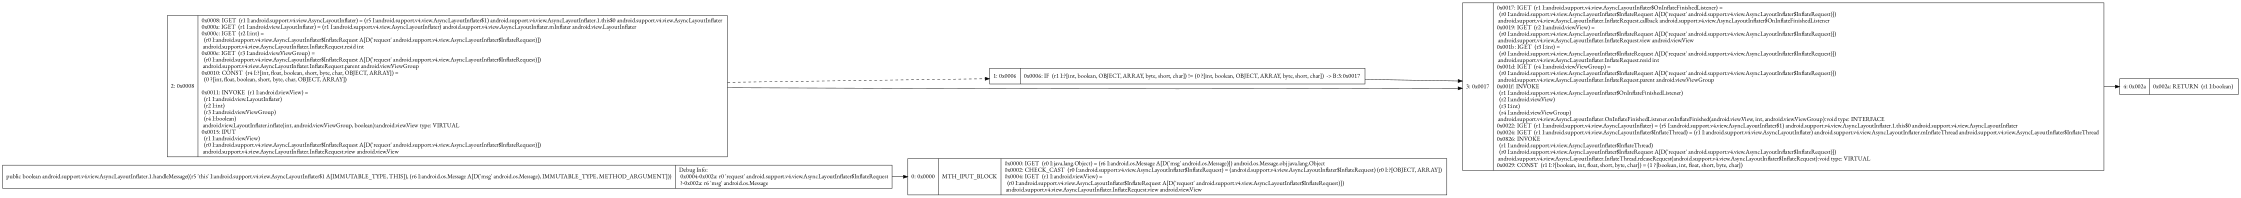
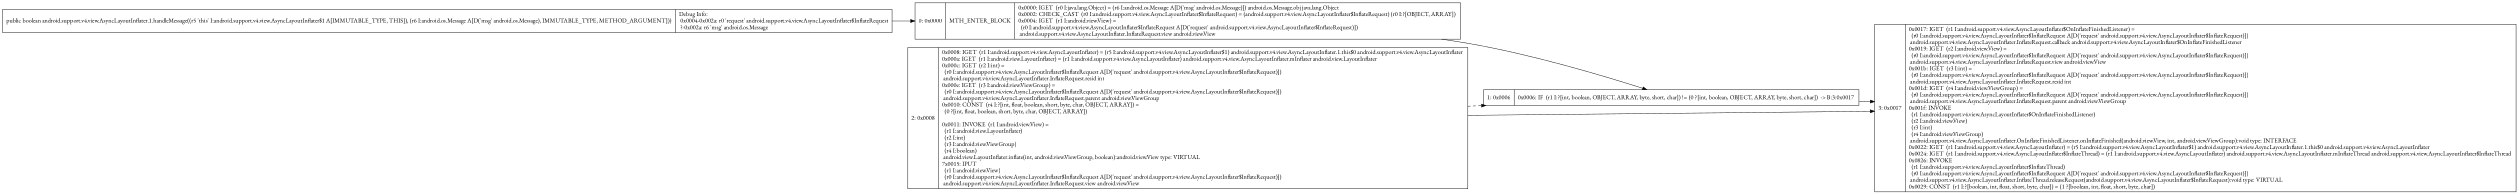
none -> (1543, 60)
(2179, 87) -> none
(220, 132) -> (961, 164)
(970, 177) -> (980, 21)
